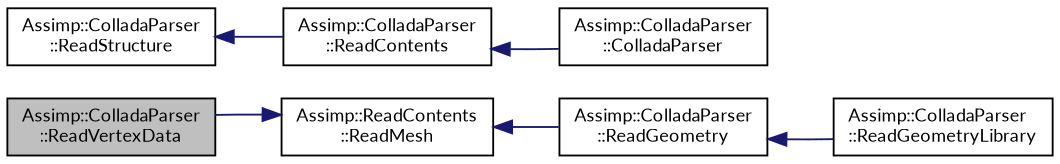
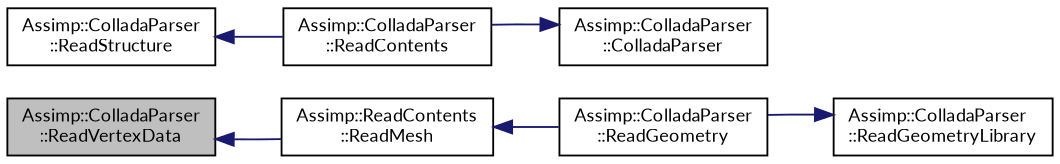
(535, 49) -> (516, 24)
(239, 115) -> (258, 139)
(810, 139) -> (791, 115)
